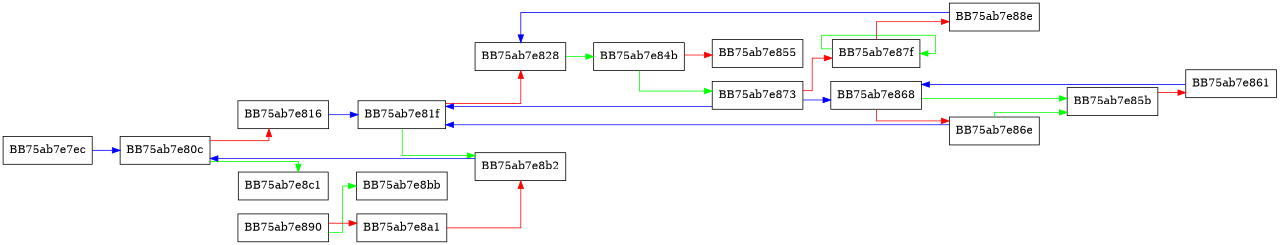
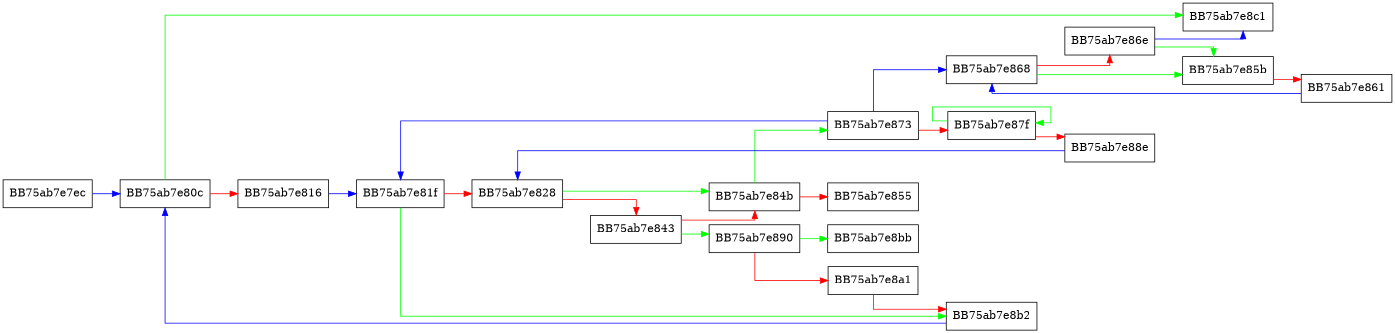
(701, 125) -> (1199, 39)
none -> (636, 229)
